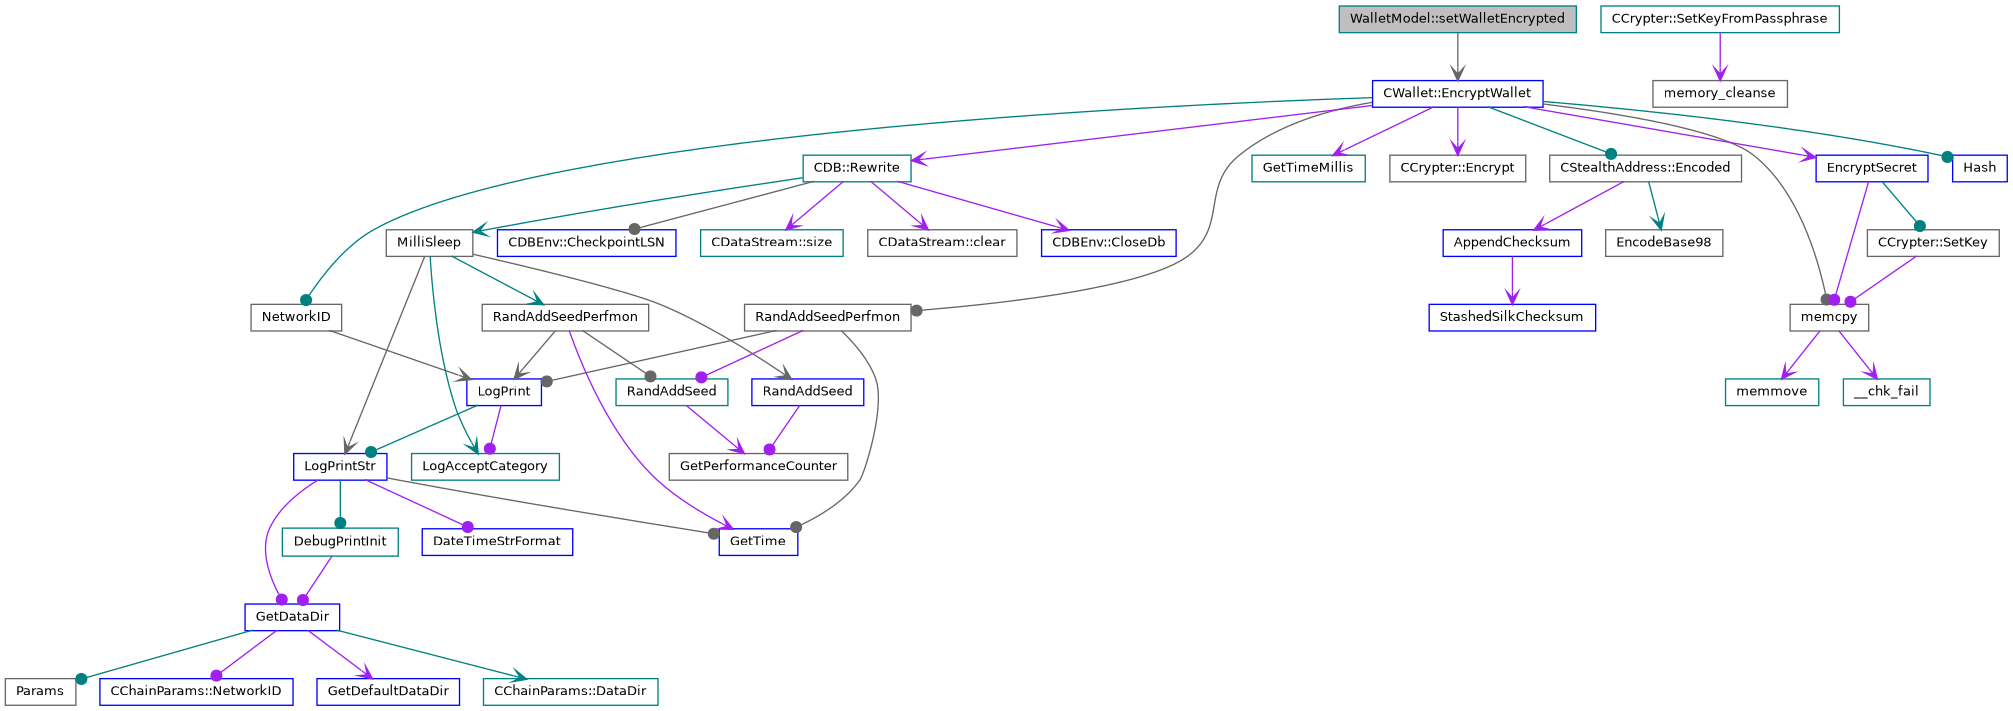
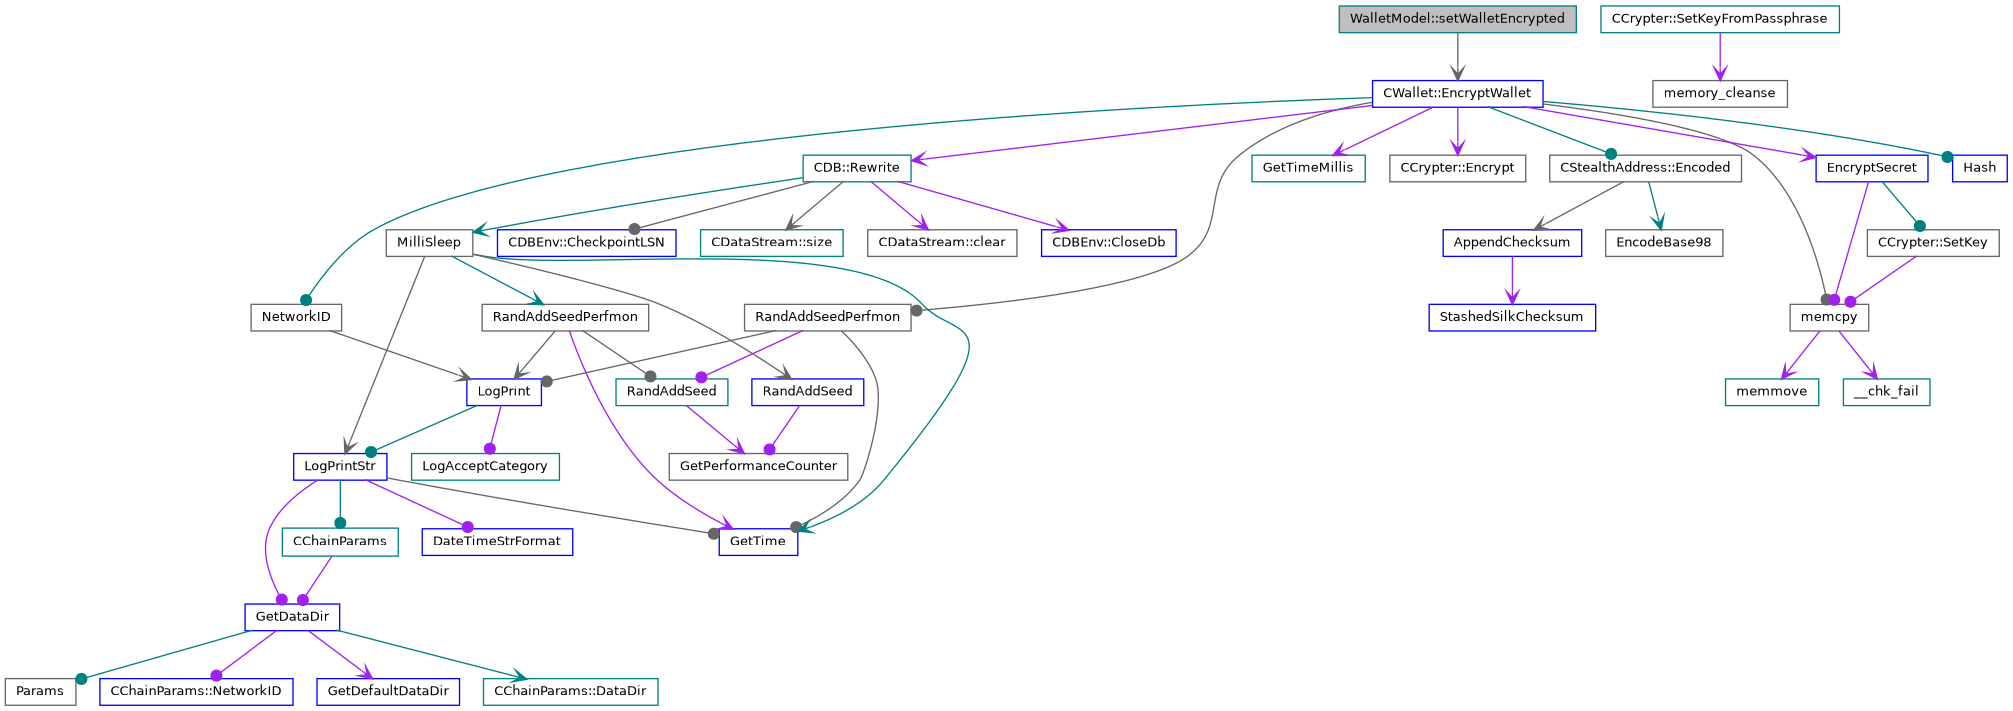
(820, 201) -> (820, 201)
(1585, 203) -> (1585, 203)
(442, 351) -> (858, 273)
(340, 542) -> (340, 542)
